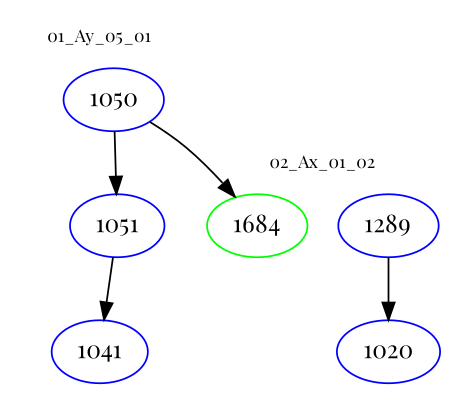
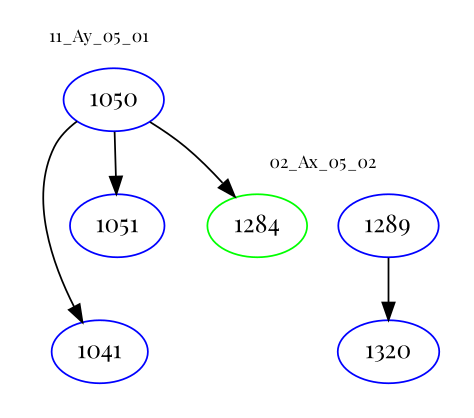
(100, 38) -> (100, 38)
(323, 164) -> (323, 164)
(257, 226) -> (257, 226)
(110, 280) -> (44, 211)
(388, 352) -> (388, 352)
